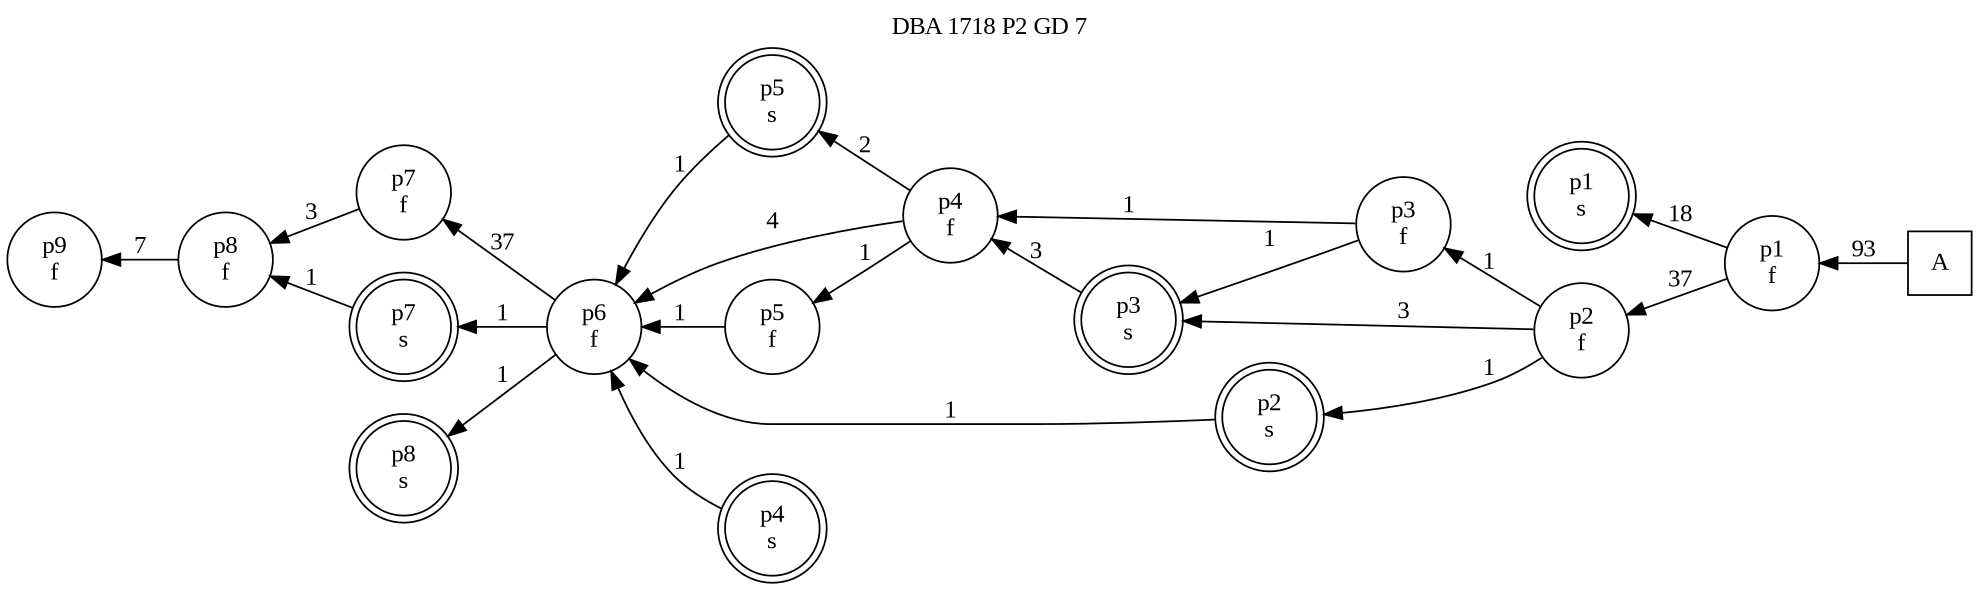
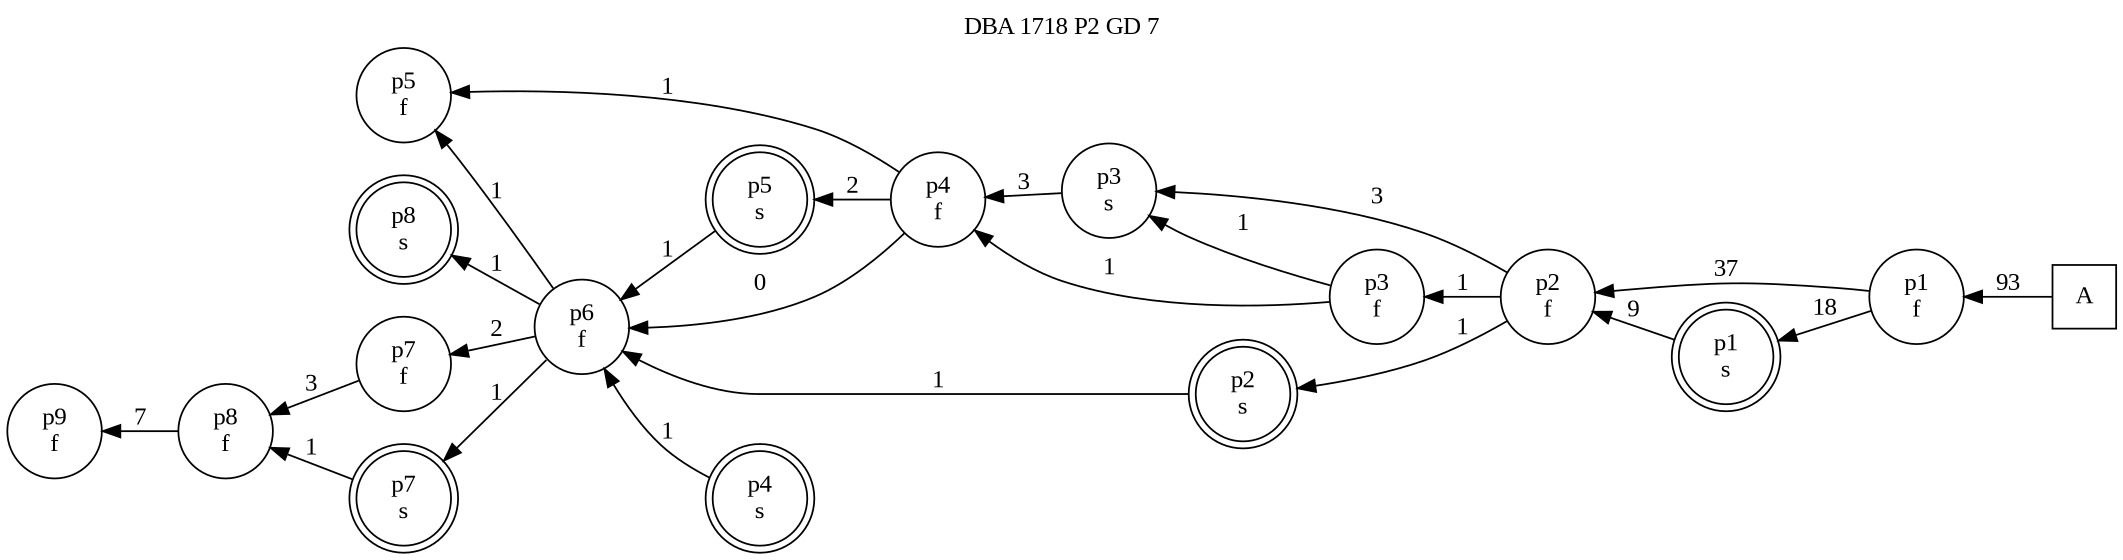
(772, 222) -> (760, 284)
(503, 243) -> (496, 330)
(1129, 320) -> (1109, 191)
(693, 327) -> (501, 216)
none -> (1642, 329)
